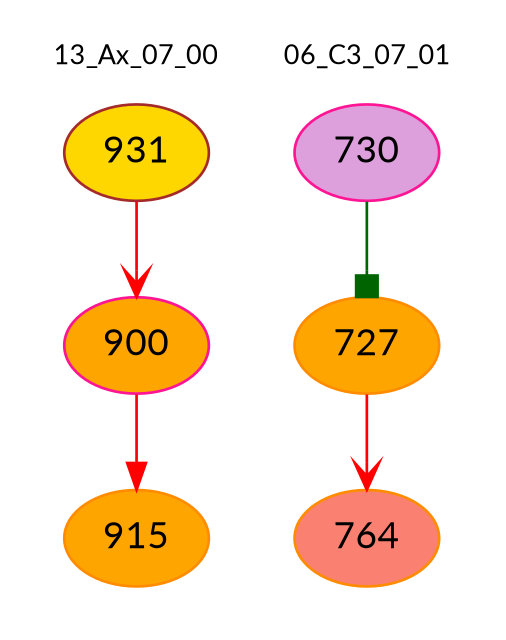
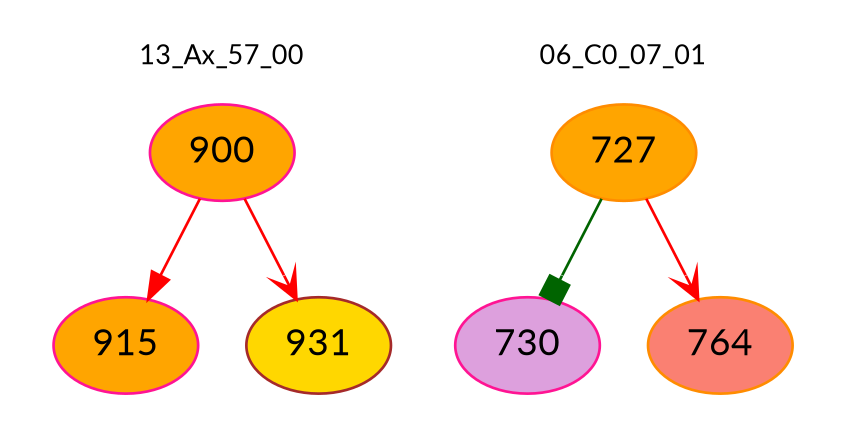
(137, 58) -> (222, 58)
(368, 58) -> (624, 58)
(137, 236) -> (264, 237)
(367, 236) -> (582, 237)
(137, 538) -> (126, 345)
